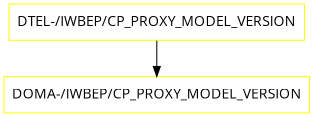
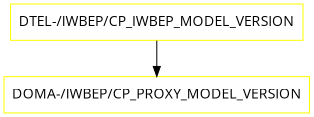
(157, 22) -> (157, 22)
